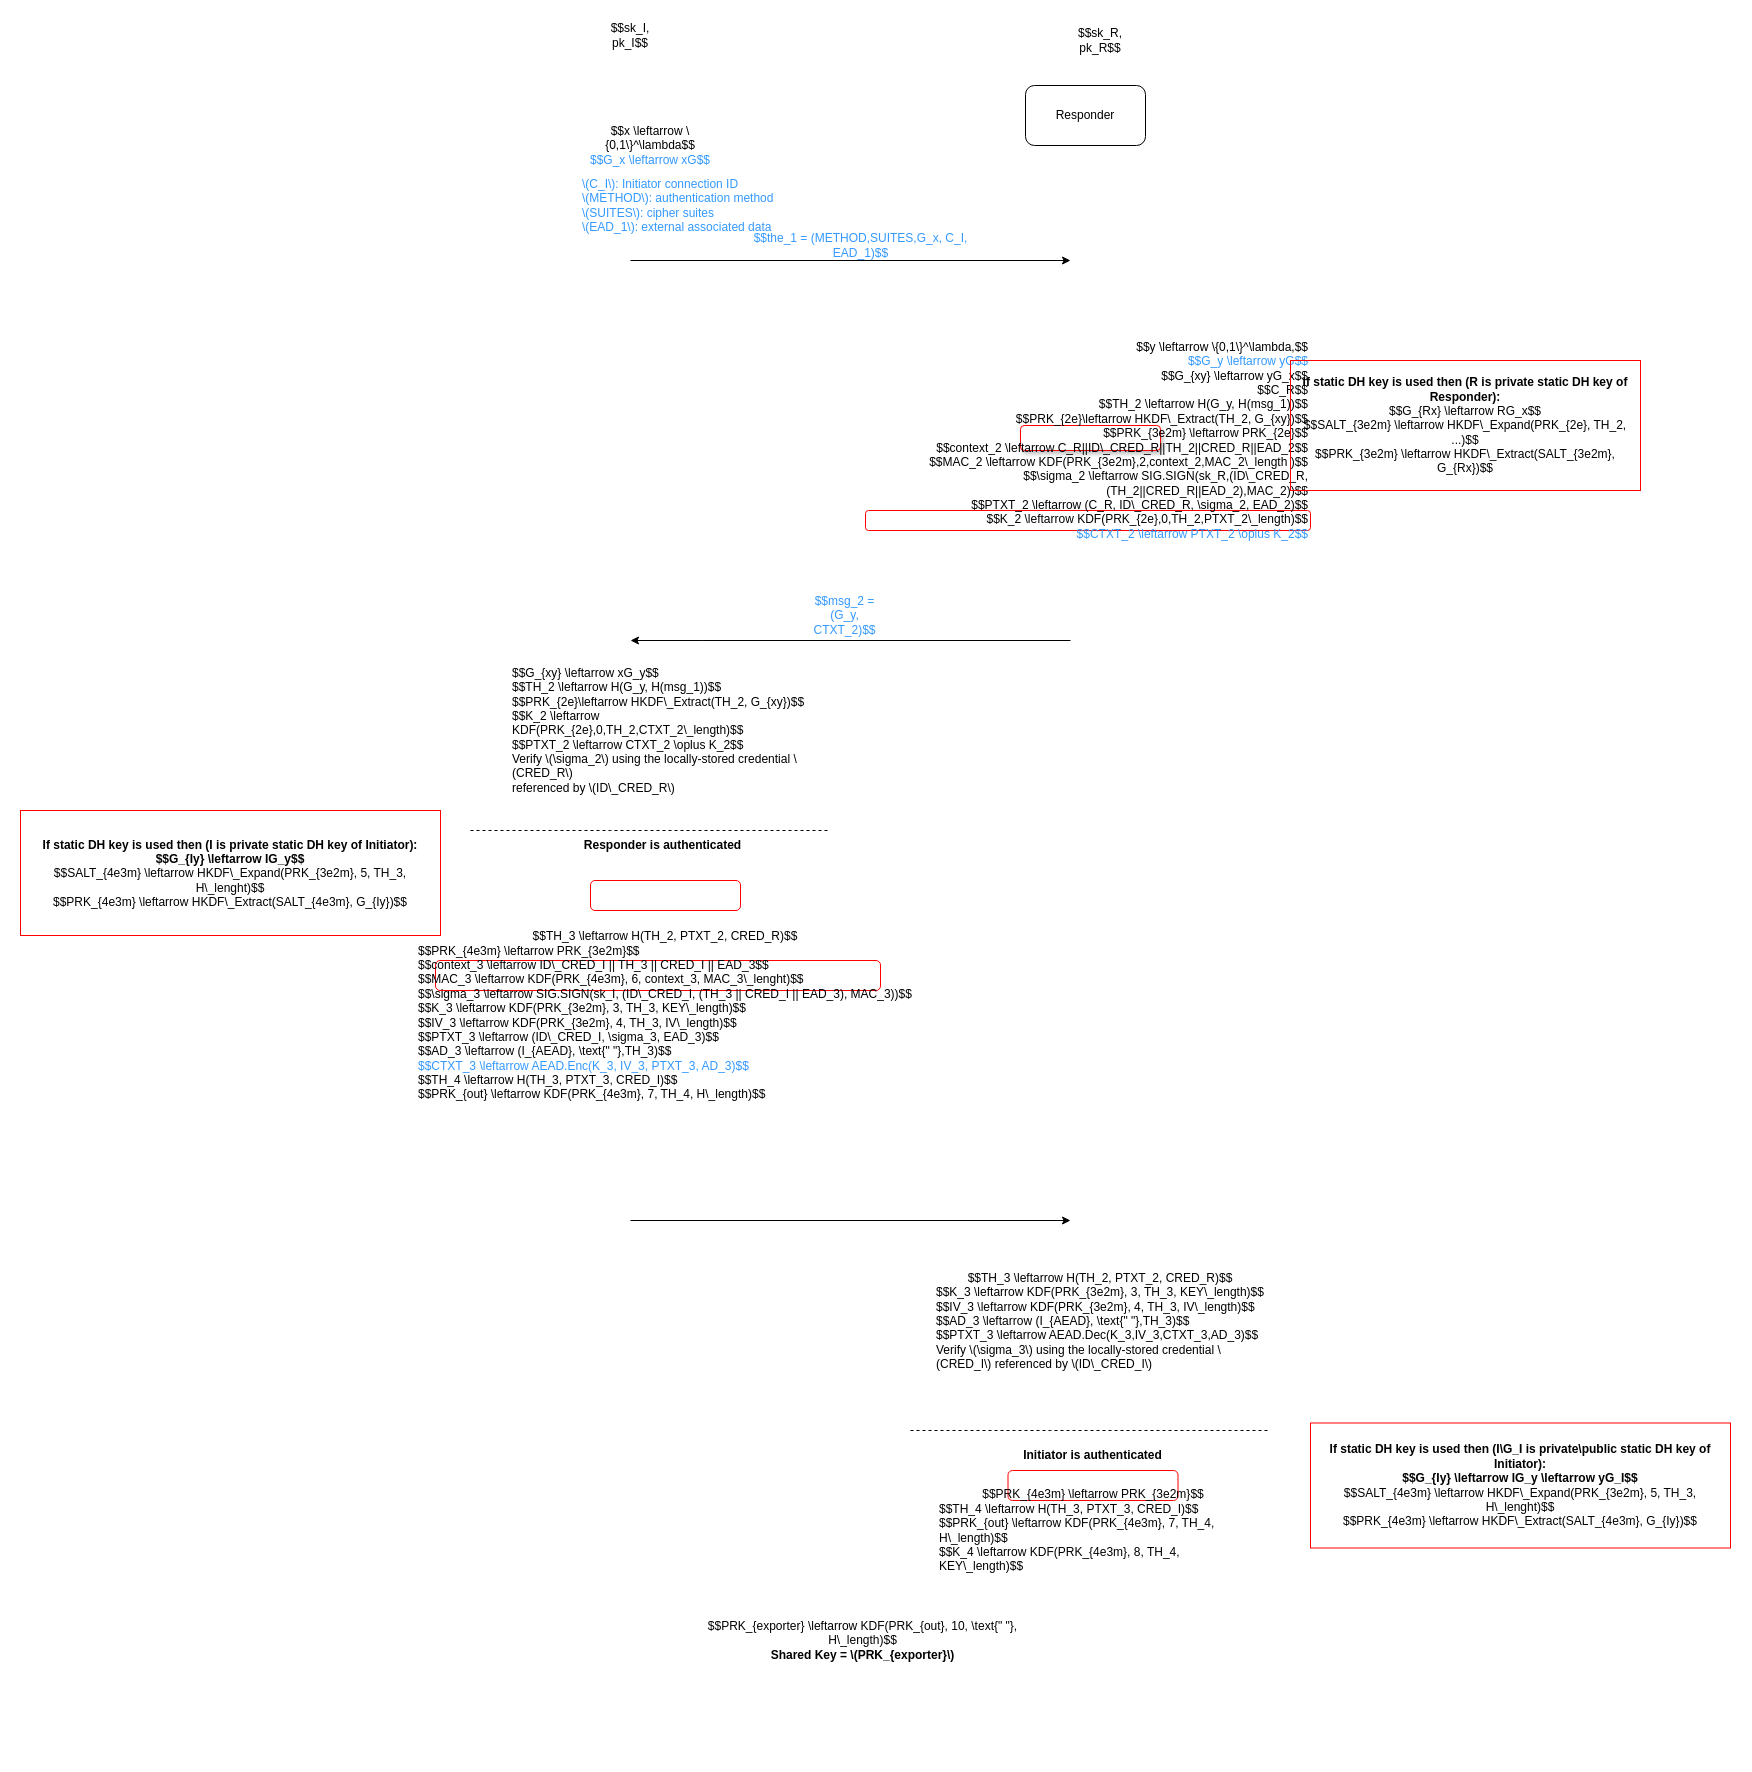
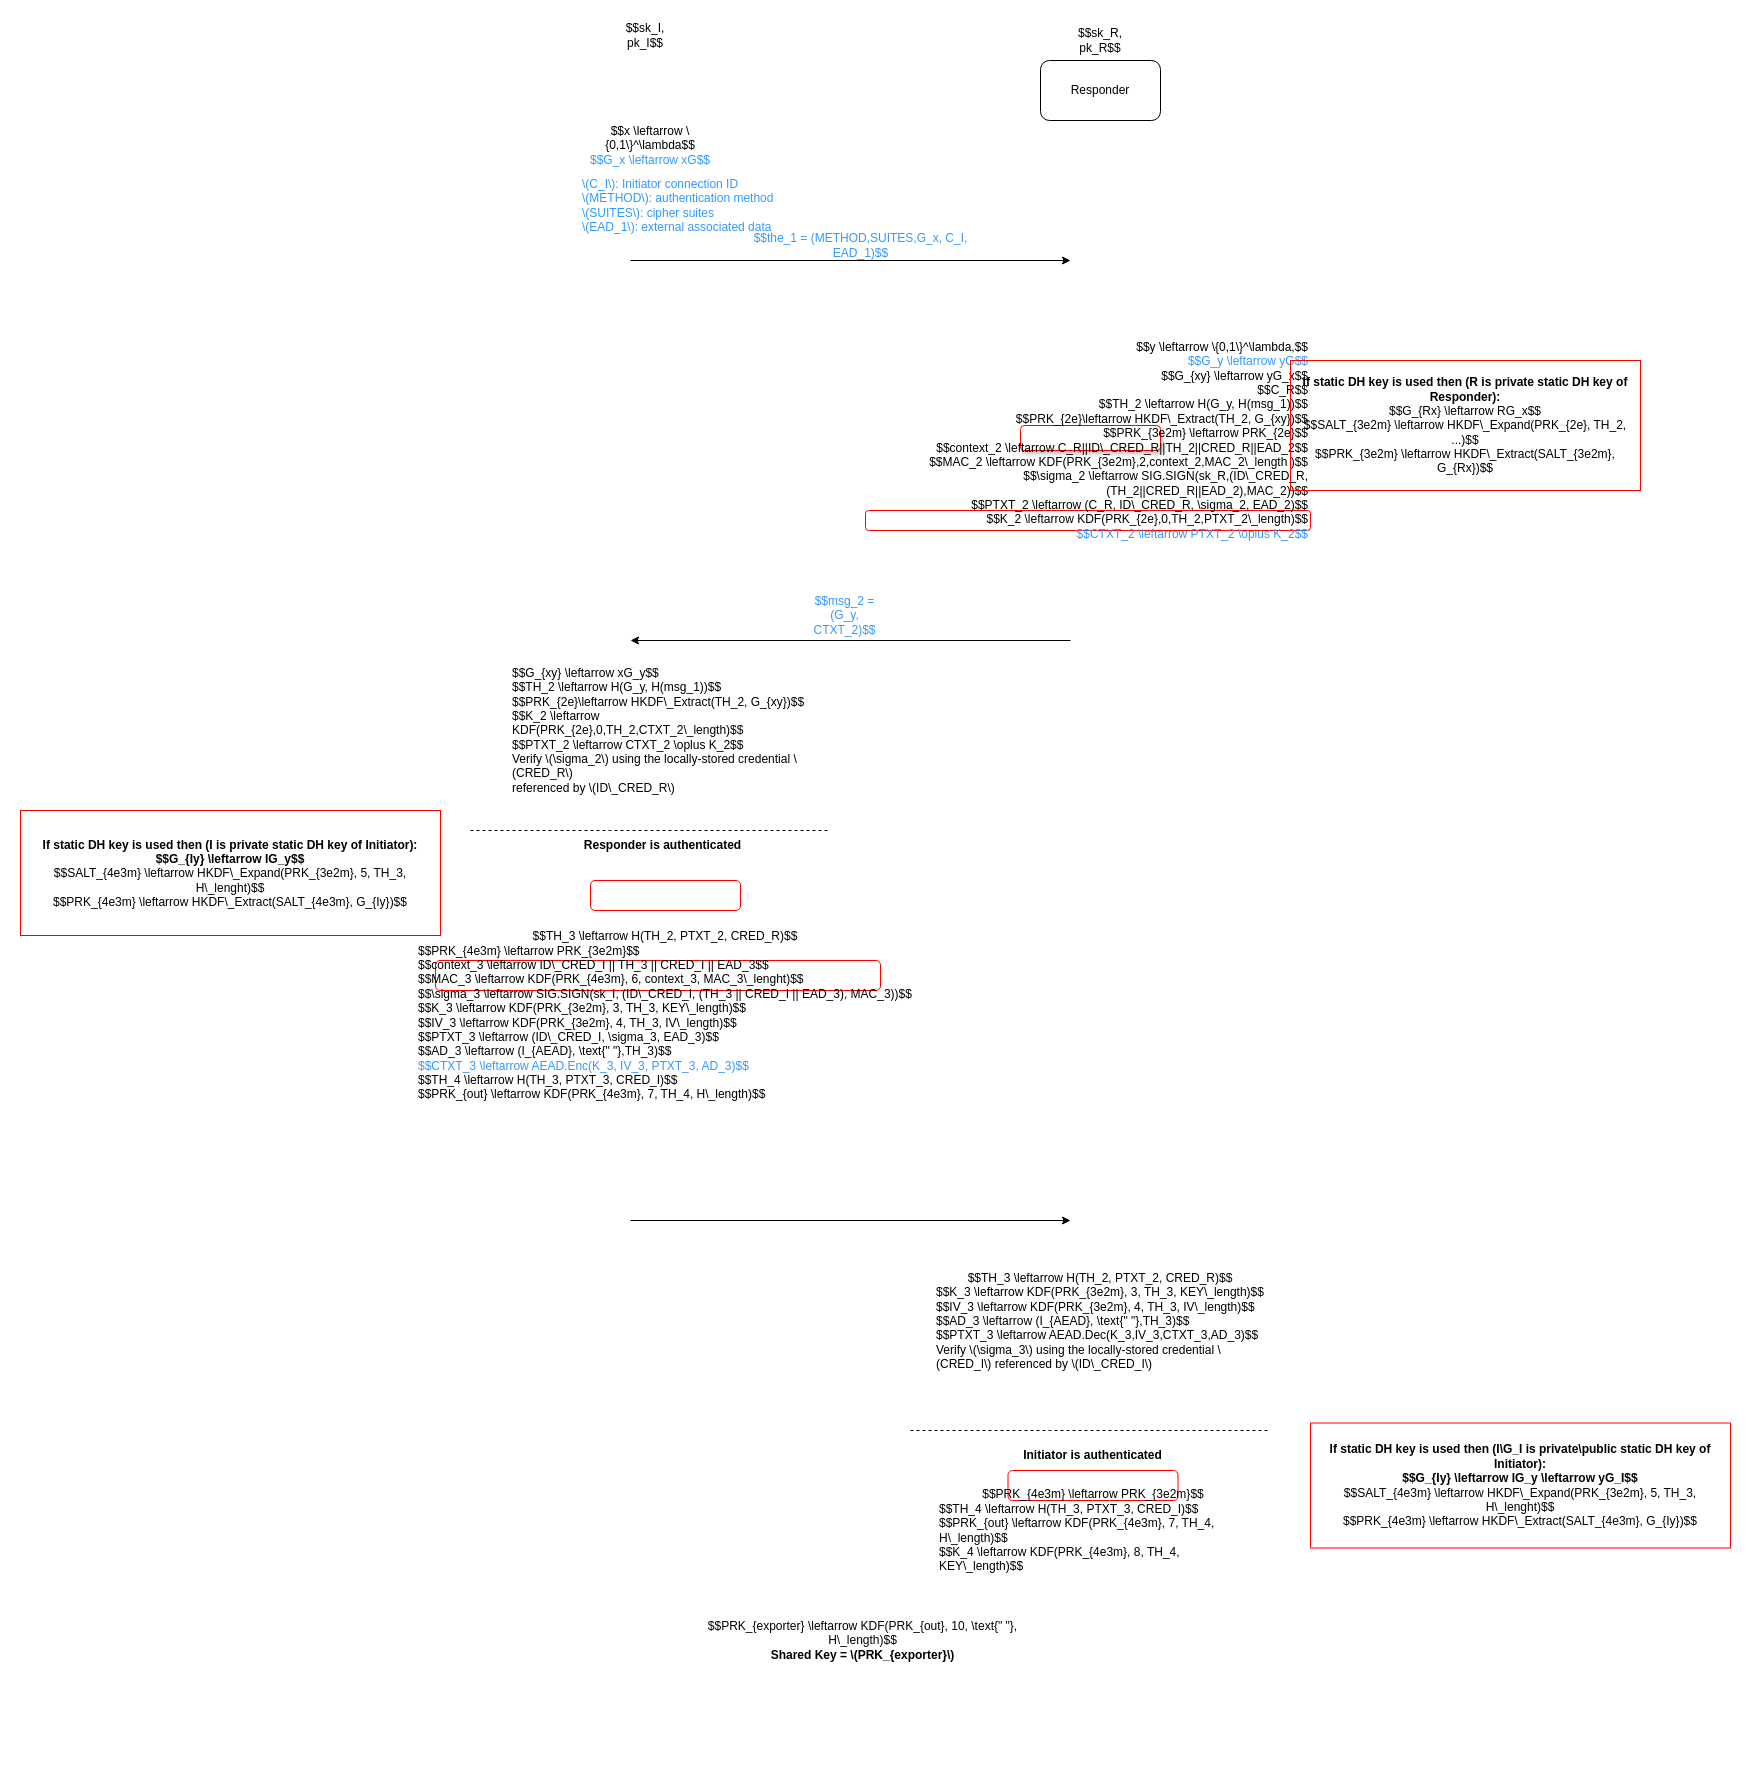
(631, 36) -> (646, 36)
(1086, 116) -> (1101, 91)
